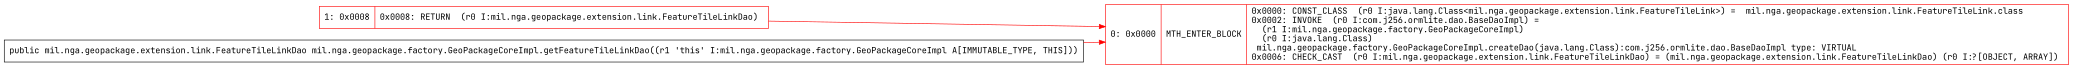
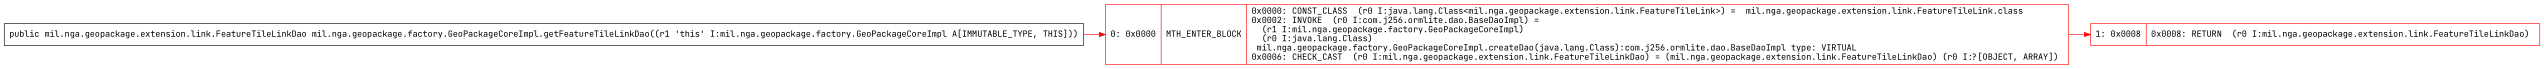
(934, 24) -> (2076, 35)
